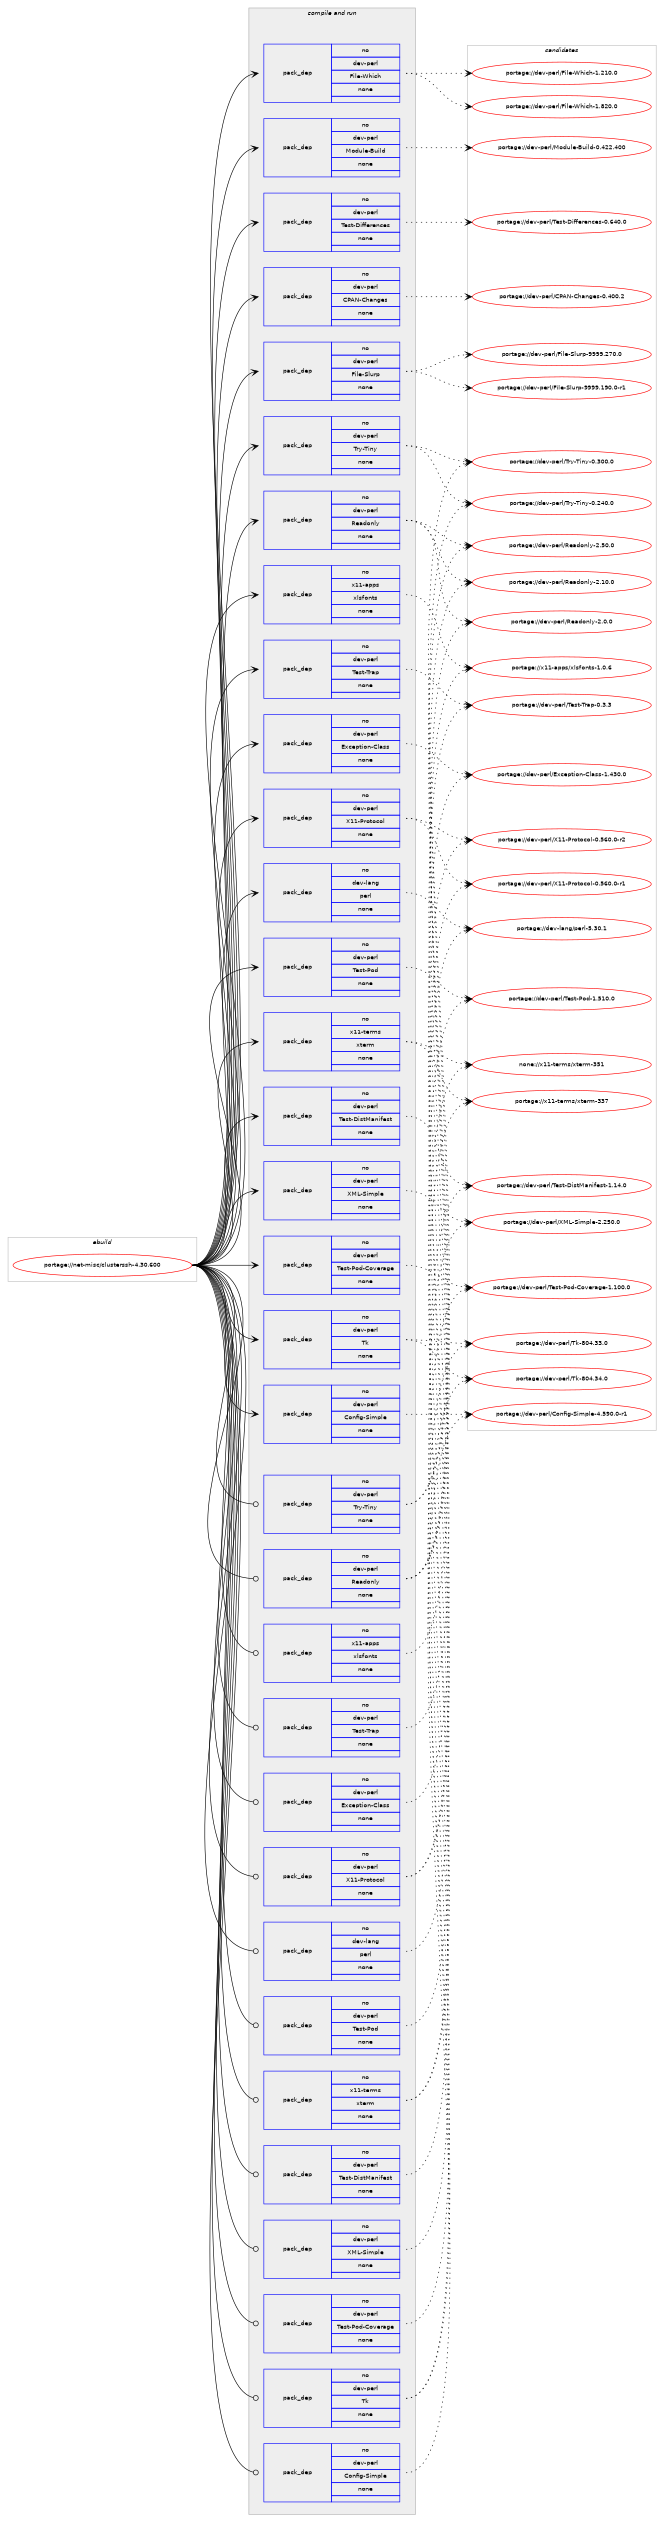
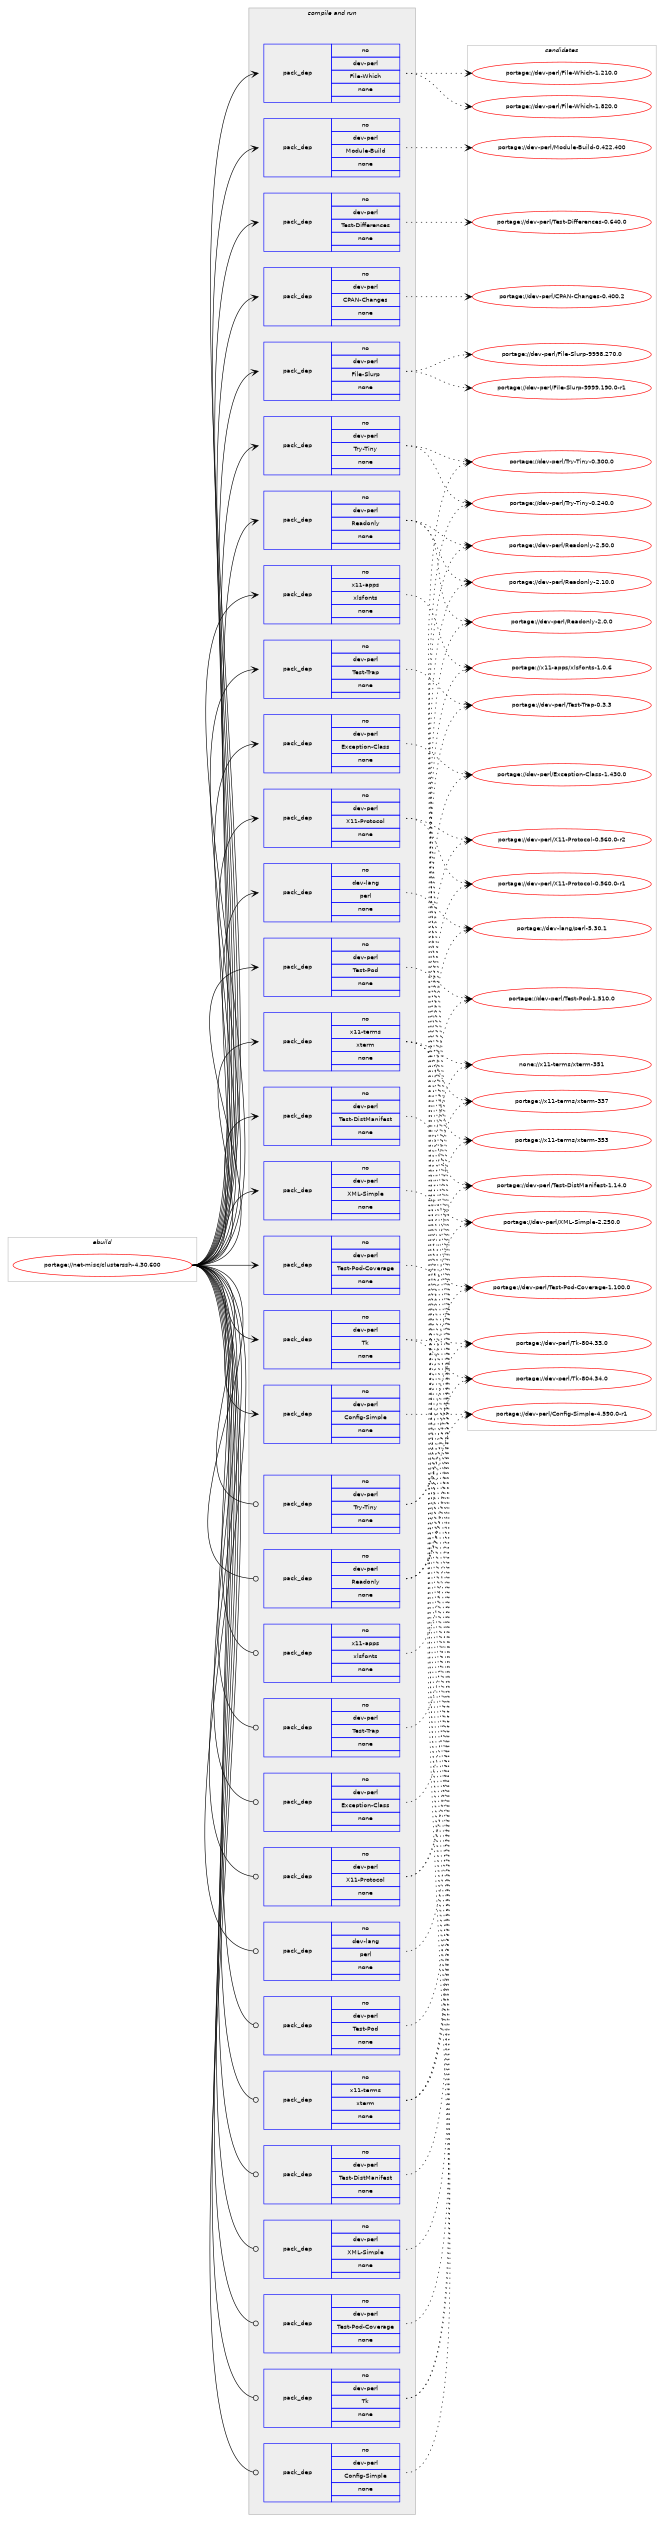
(562, 354) -> (562, 354)
none -> (562, 1140)
